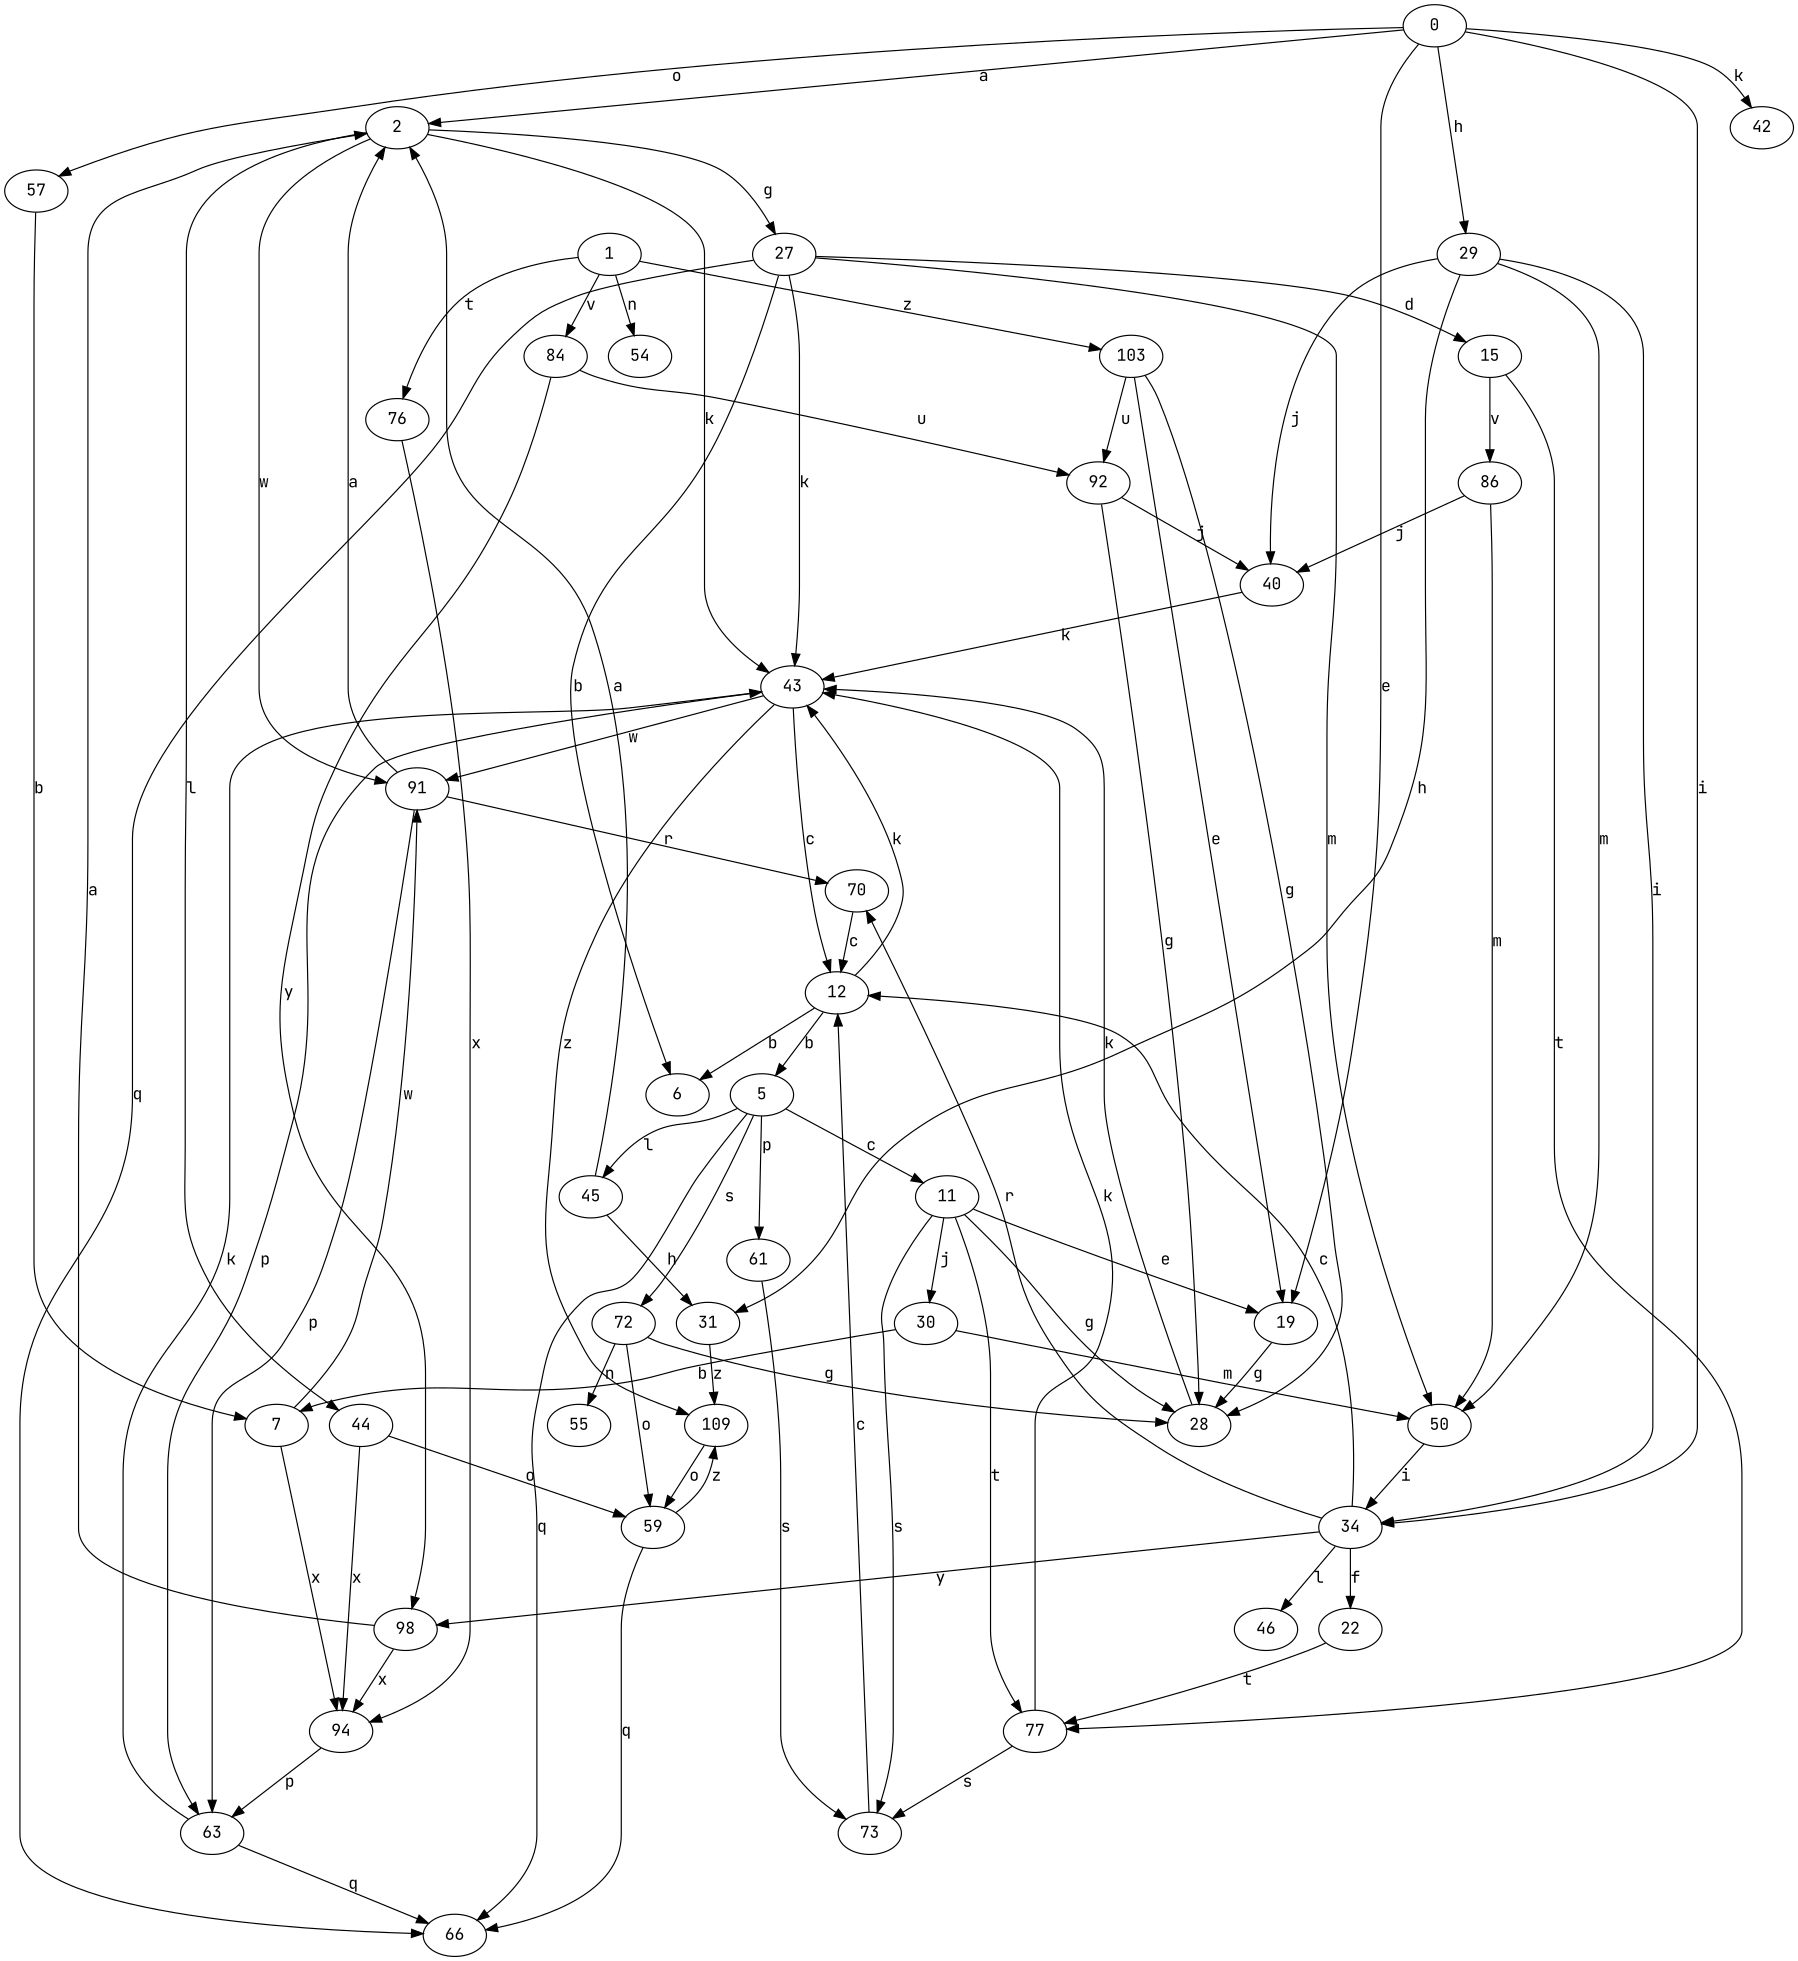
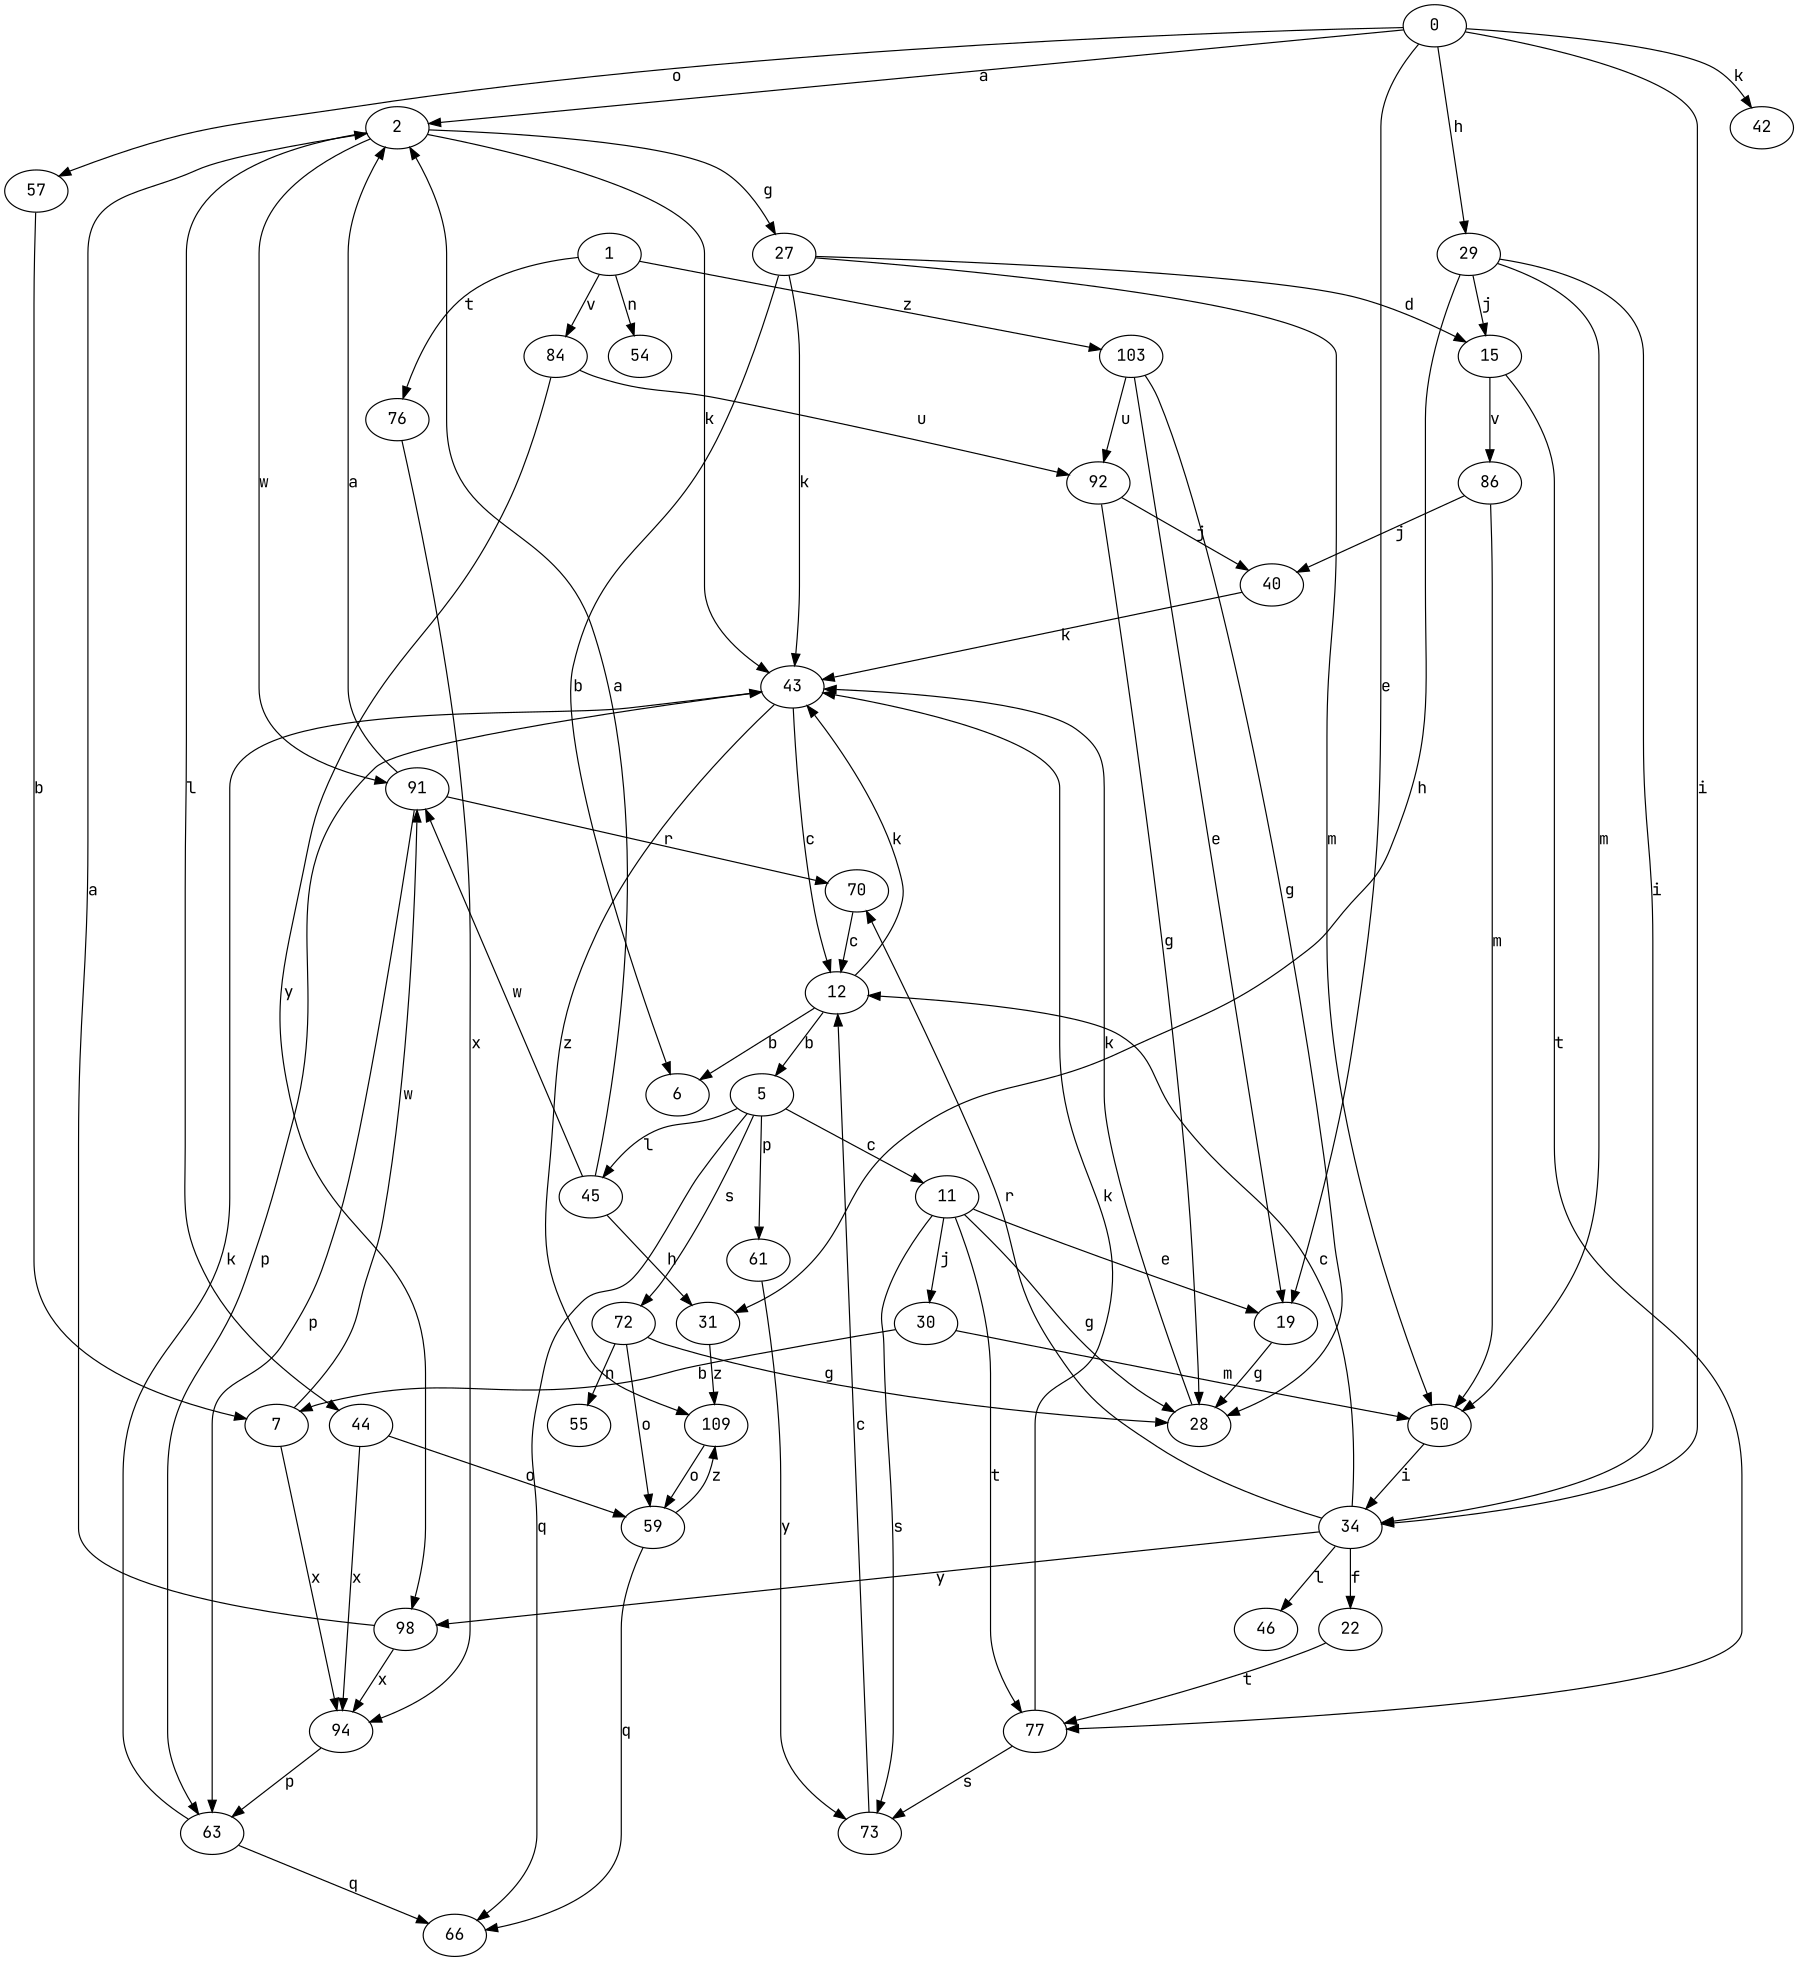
(1301, 369) -> (1478, 300)
(603, 738) -> (506, 999)
(131, 1112) -> none
(786, 1527) -> (786, 1527)
